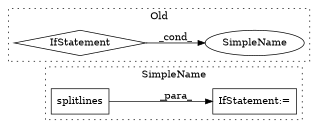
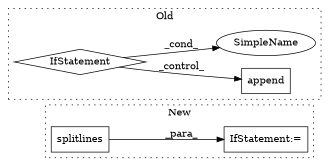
(174, 75) -> (180, 113)
none -> (266, 81)
